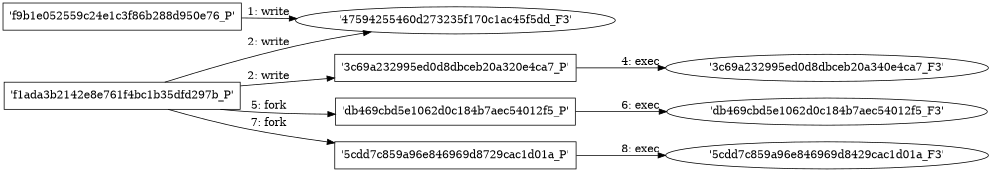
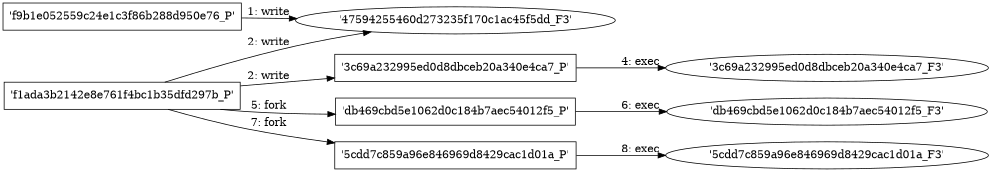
(455, 68) -> (455, 68)
(455, 155) -> (455, 155)
